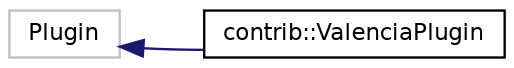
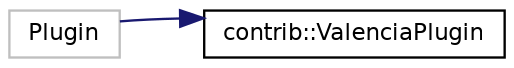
(174, 49) -> (150, 19)
